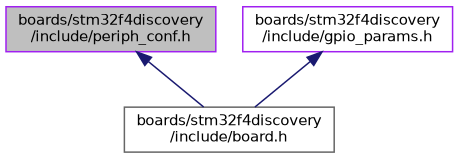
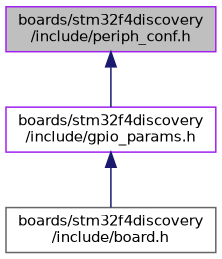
(176, 84) -> (111, 87)
